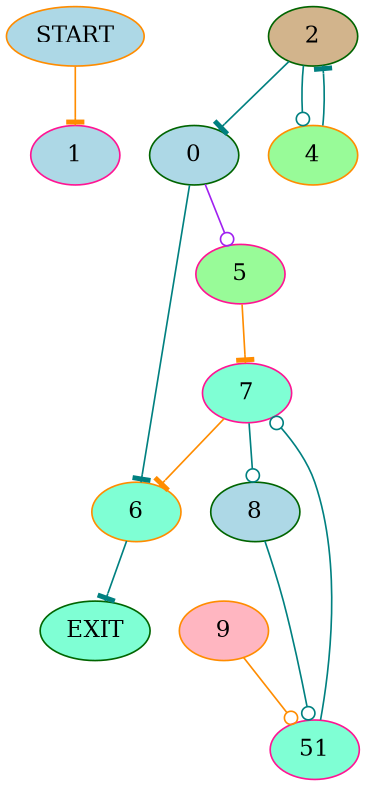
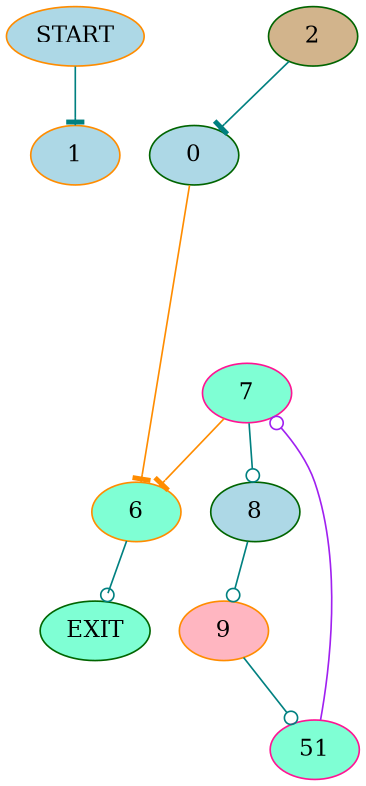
(75, 92) -> (75, 92)
(75, 155) -> (75, 155)
(313, 155) -> none
(240, 274) -> none
(166, 330) -> (166, 330)
(117, 567) -> (117, 567)
(330, 568) -> (330, 568)
(289, 623) -> (241, 565)
(265, 685) -> (265, 685)
